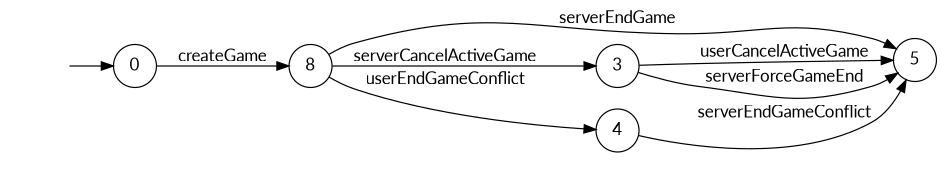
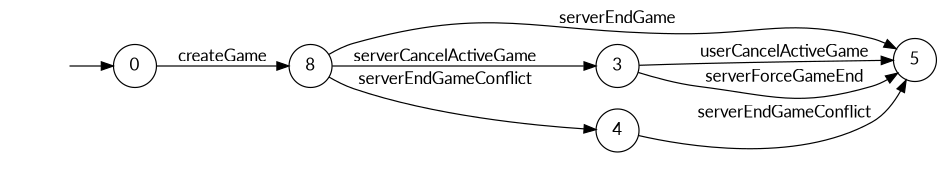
(446, 80) -> (446, 80)
